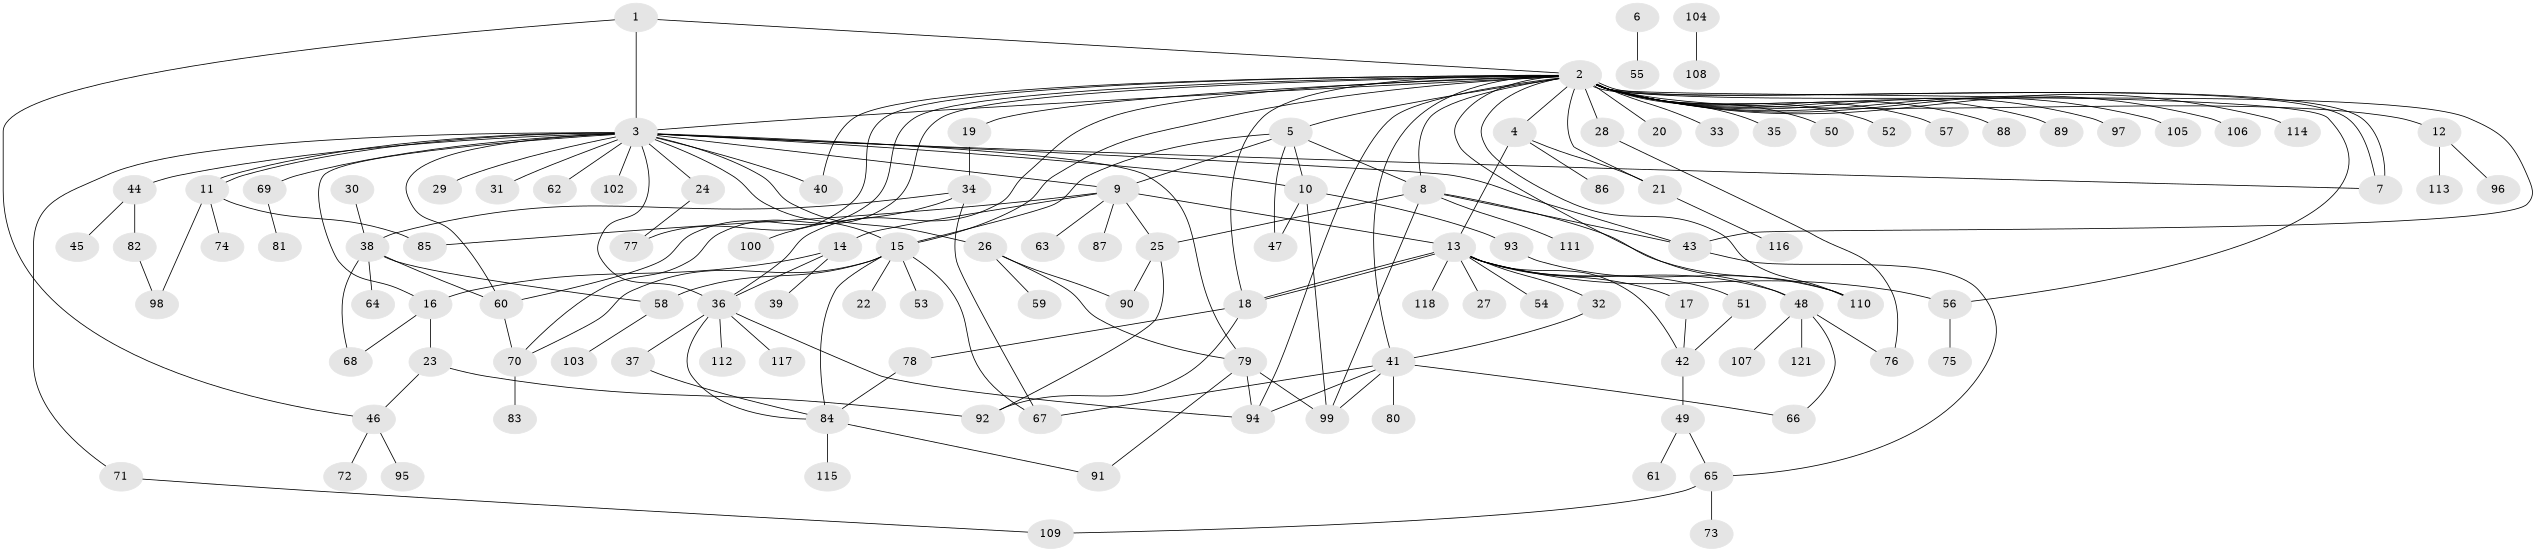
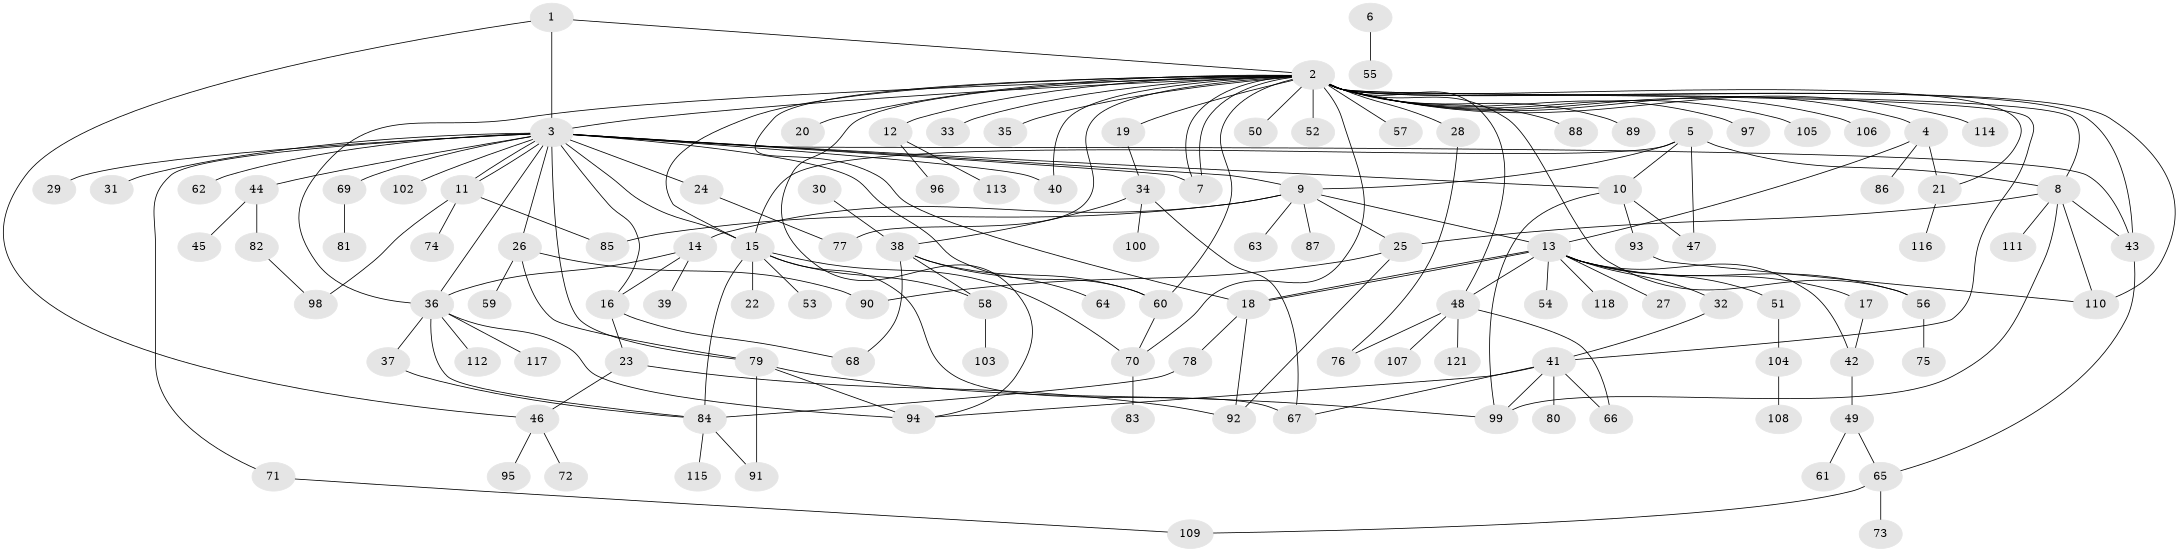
(1409, 103) -> none
(1714, 333) -> (1779, 333)
